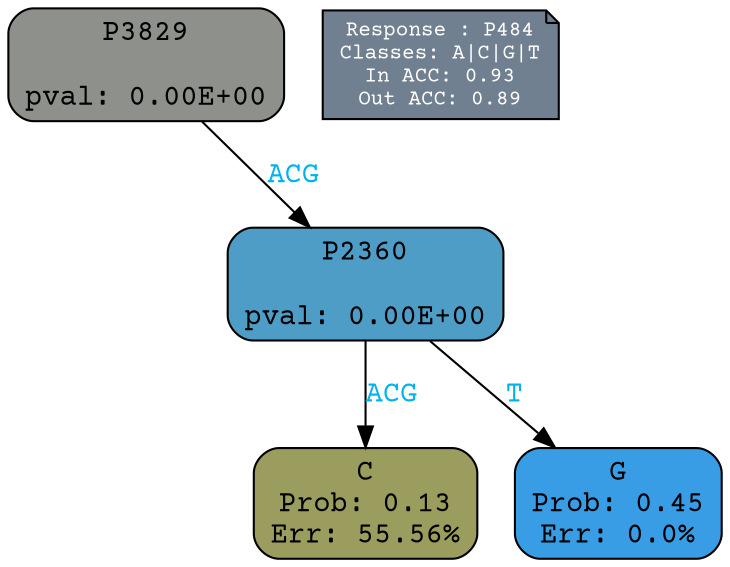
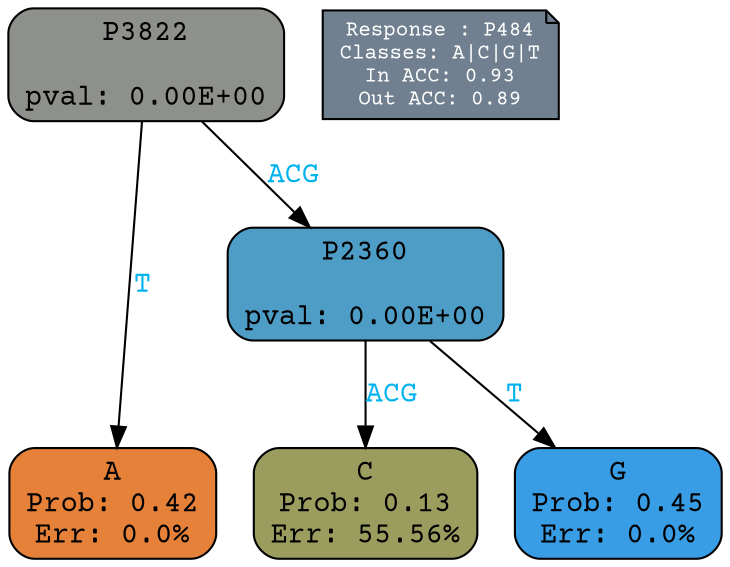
(146, 65) -> (146, 65)
none -> (113, 503)
